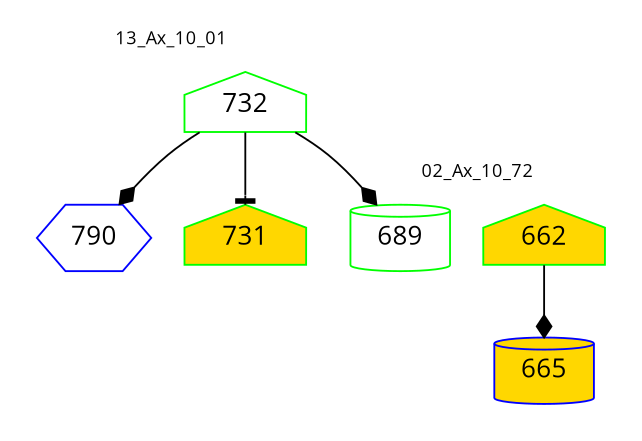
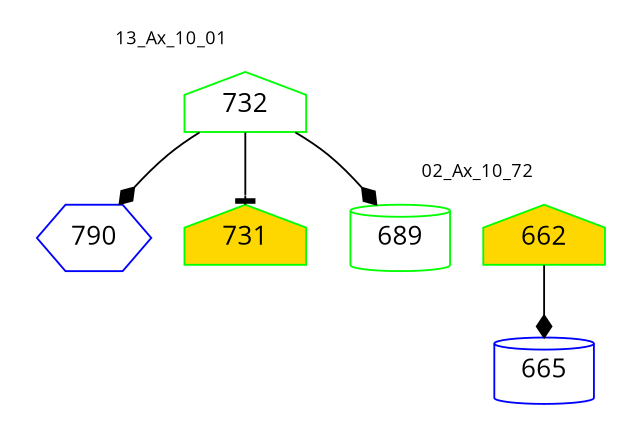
(544, 371) -> (544, 371)
